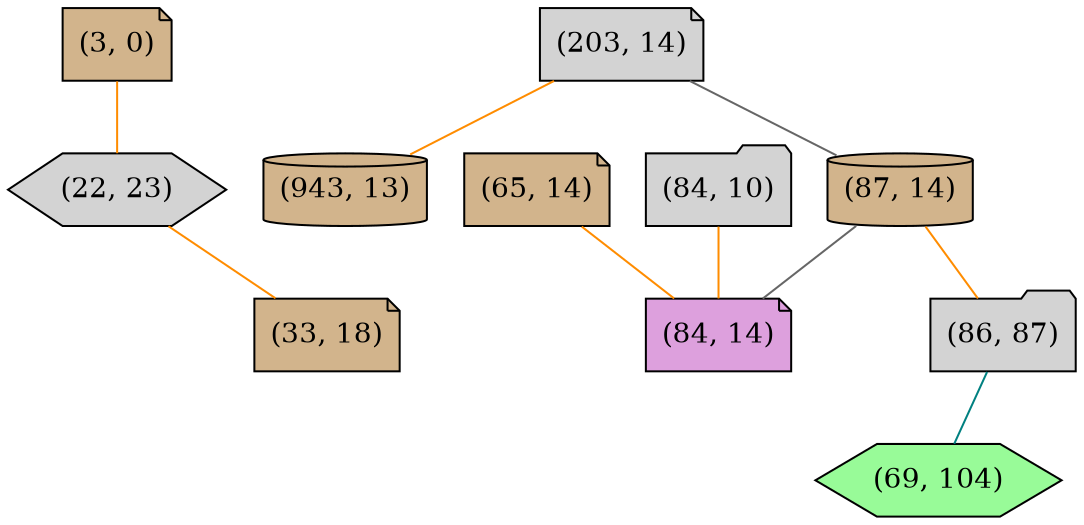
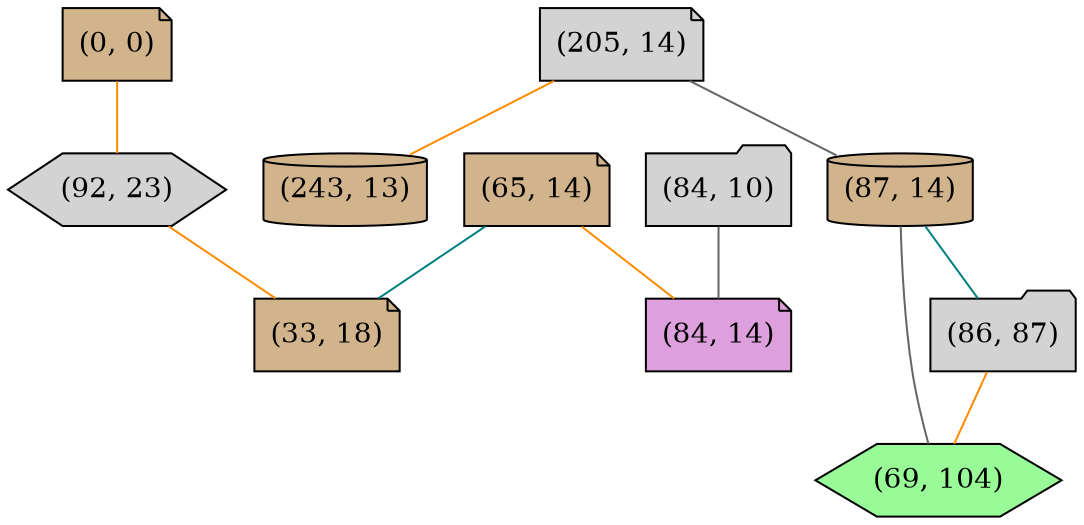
(117, 44) -> (117, 44)
(622, 44) -> (622, 44)
(117, 190) -> (117, 190)
(345, 190) -> (345, 190)
none -> (432, 262)
(809, 262) -> (908, 336)
(719, 263) -> (719, 263)
(952, 263) -> (952, 263)
(971, 408) -> (971, 408)
